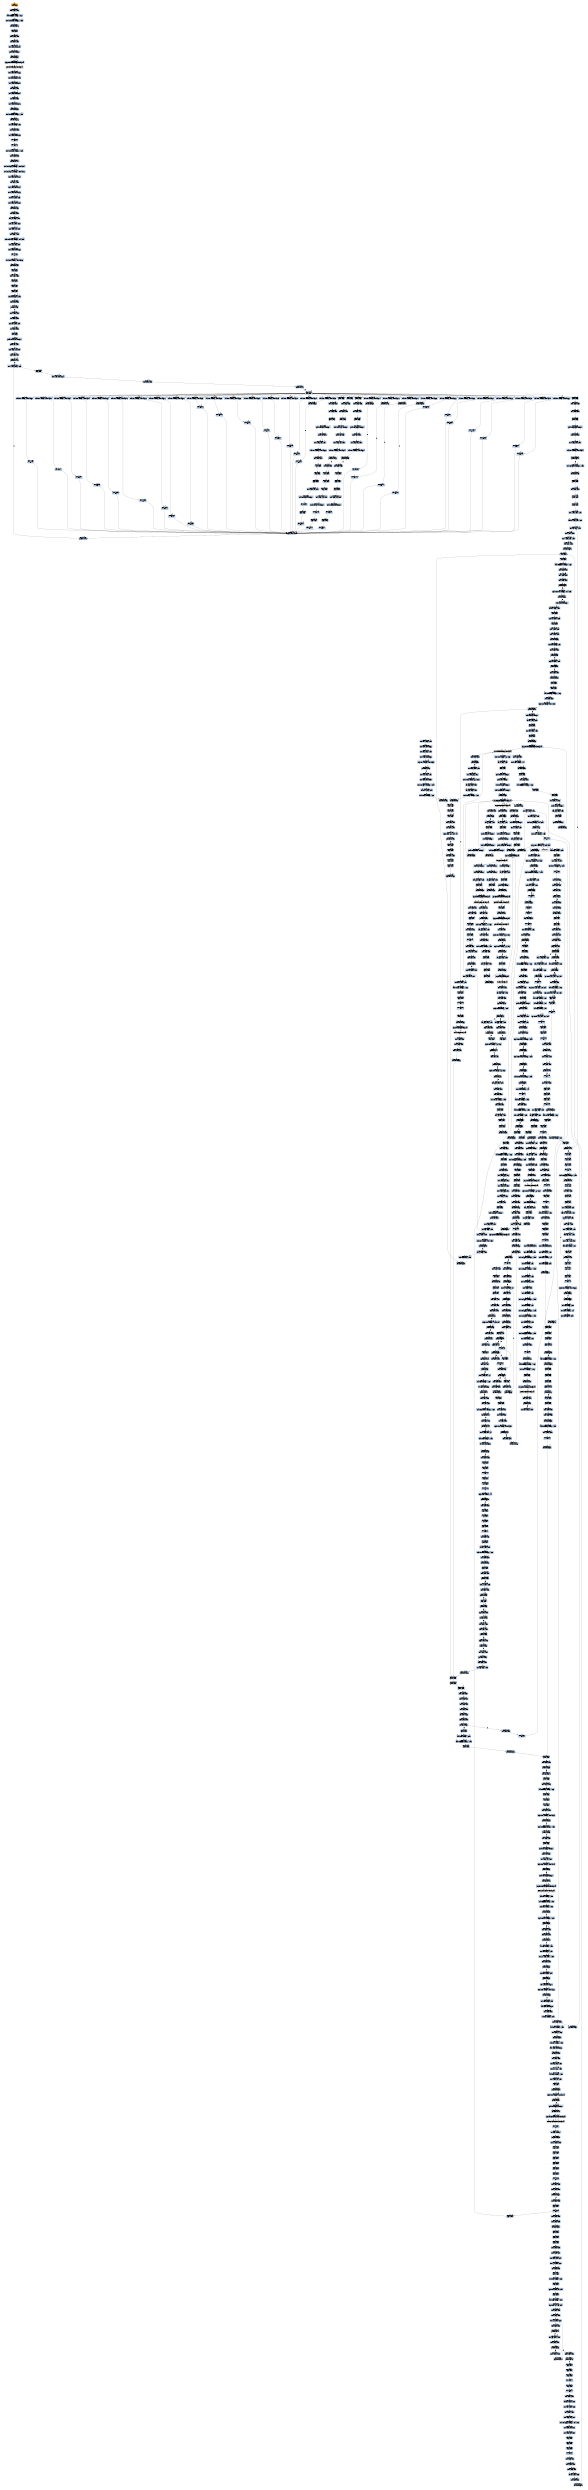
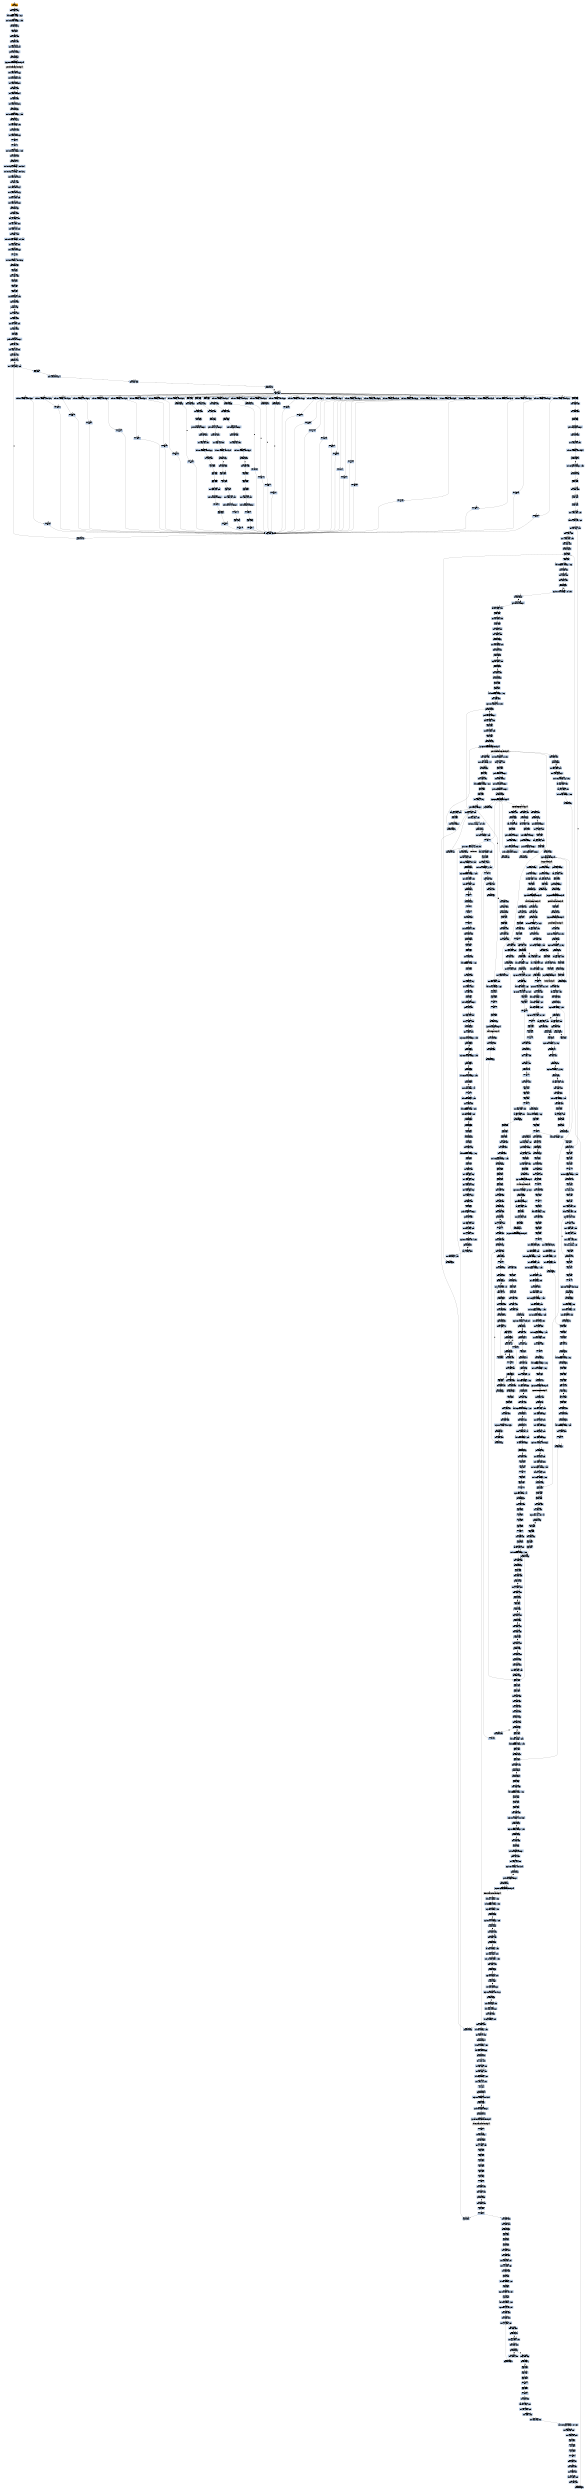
none -> (540, 1414)
